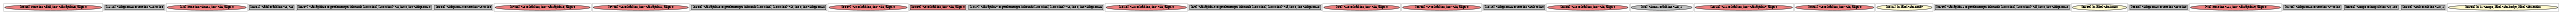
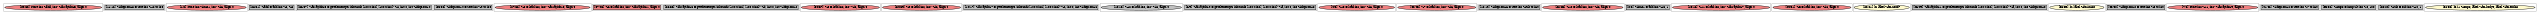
(641, 7) -> (627, 7)
(938, 7) -> (922, 7)
(1146, 7) -> (1141, 7)
(1662, 7) -> (1648, 7)
